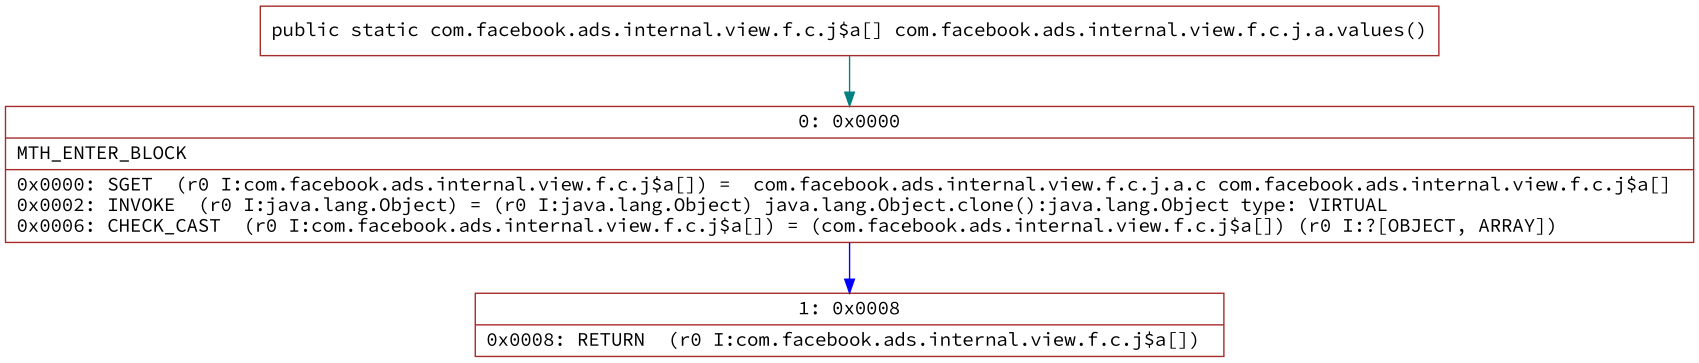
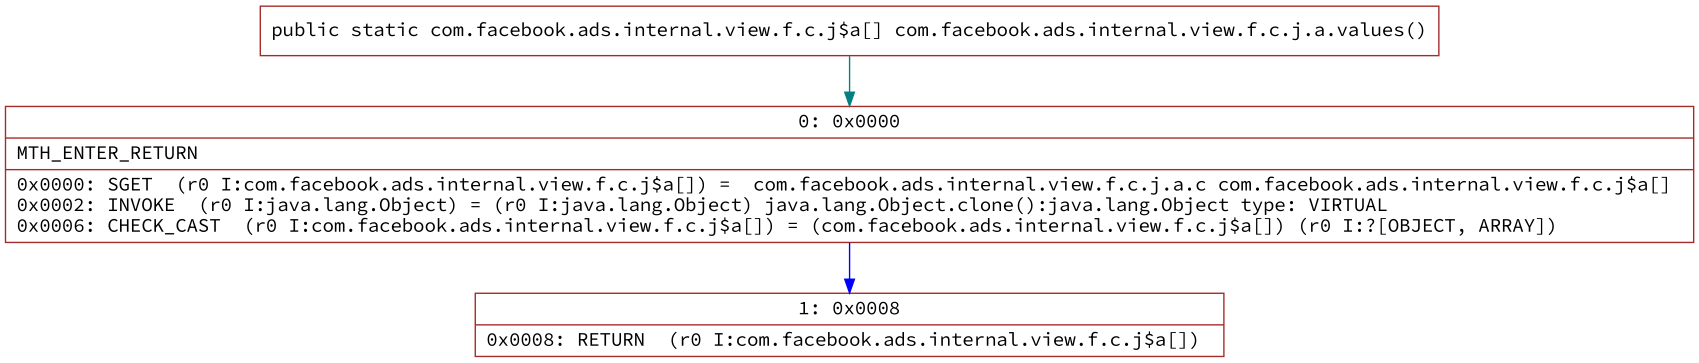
(102, 153) -> (108, 153)
